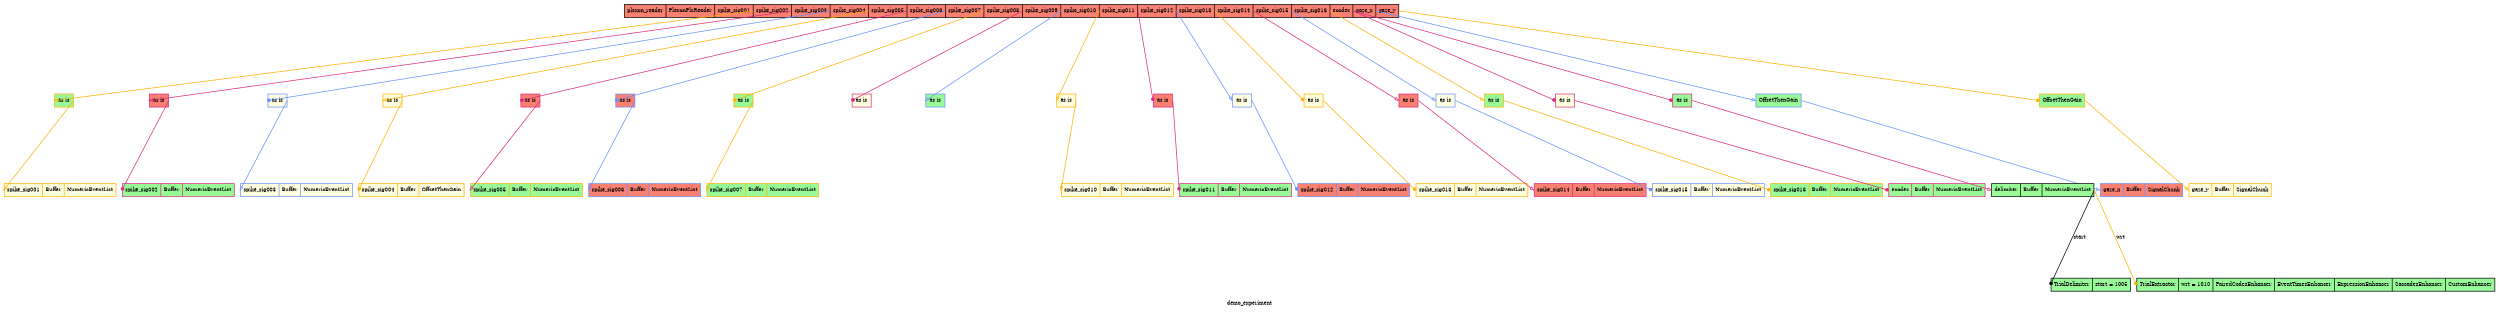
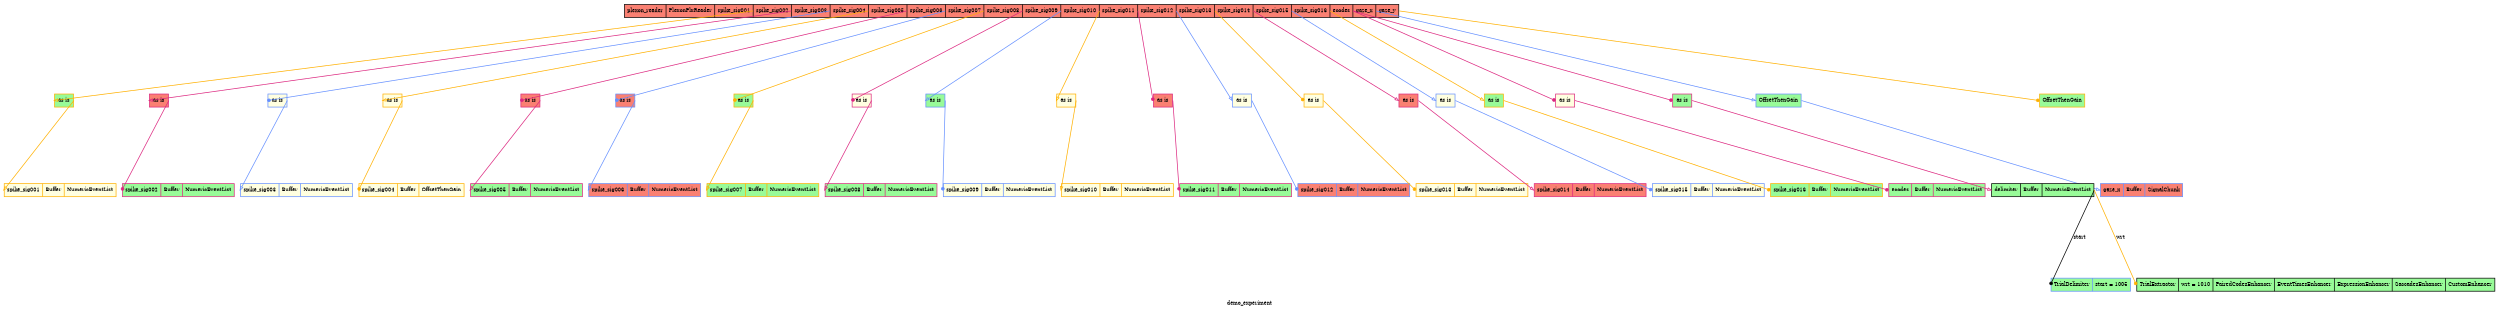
(527, 190) -> (527, 190)
none -> (881, 190)
none -> (999, 190)
(2230, 190) -> none
(2091, 285) -> (2091, 285)
